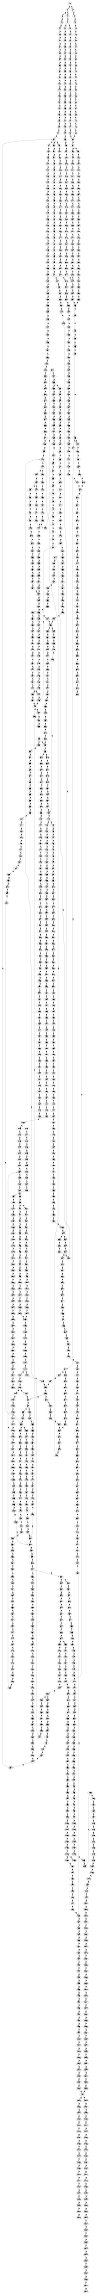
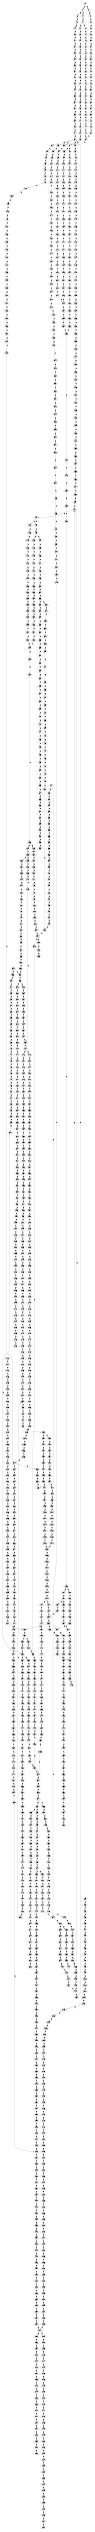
(49, 449) -> (40, 582)
(74, 1740) -> none
(88, 1830) -> (47, 2025)
(67, 1857) -> (36, 2093)
